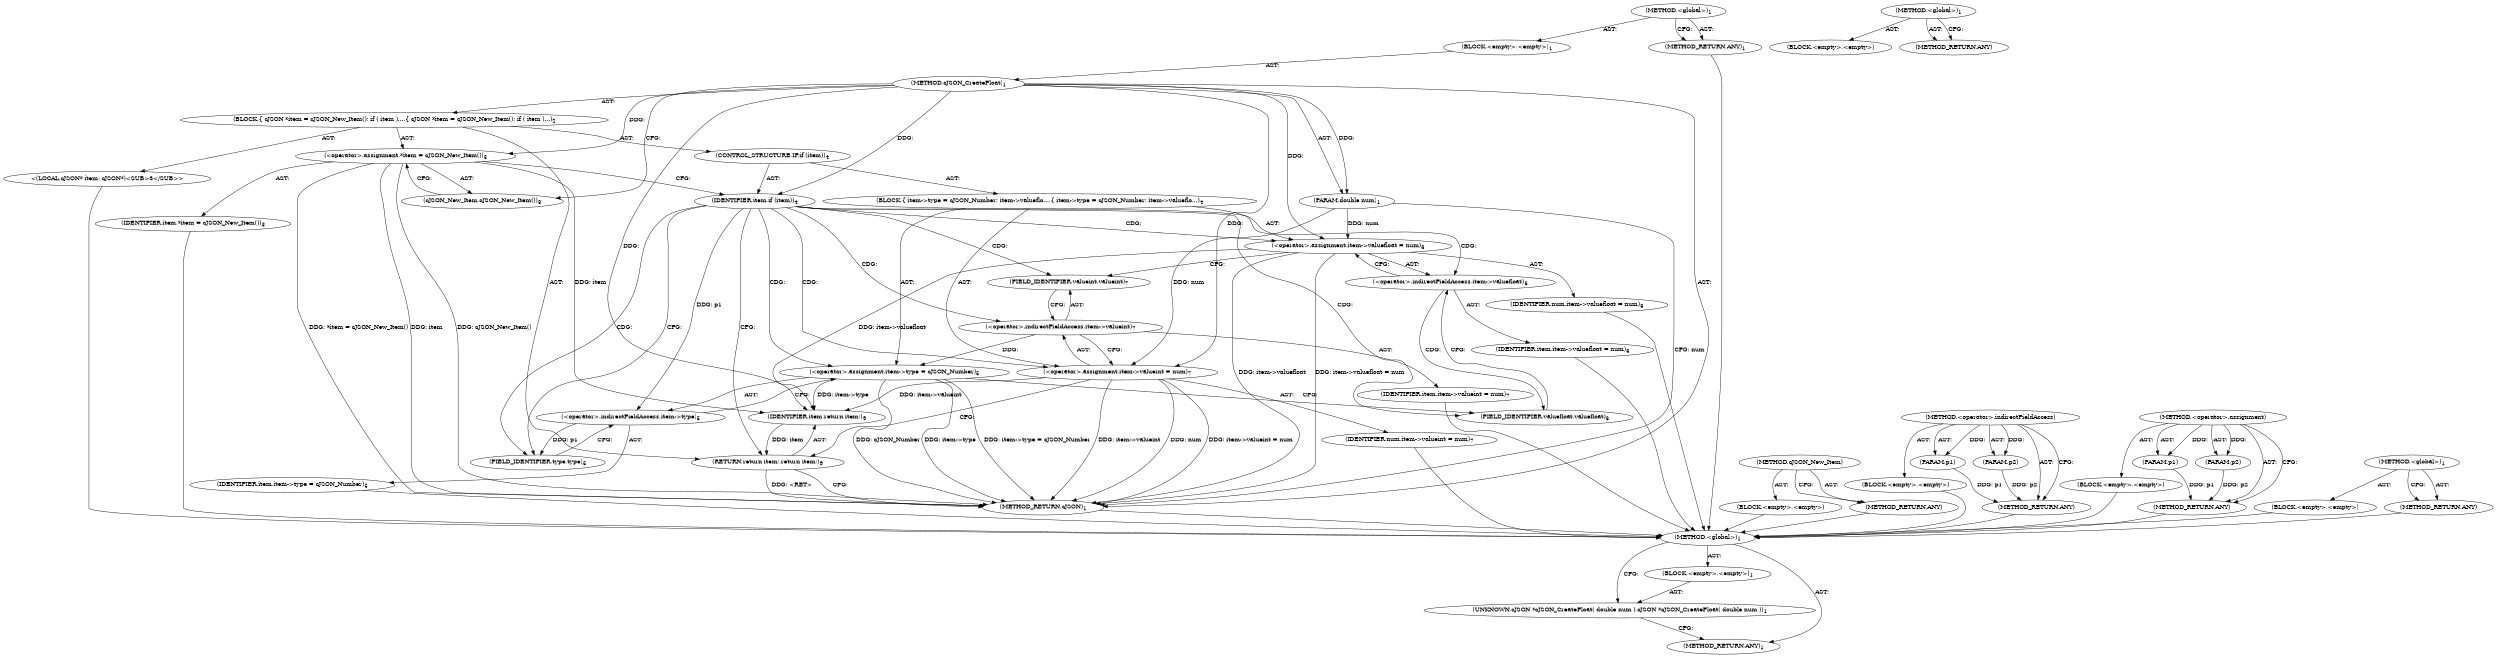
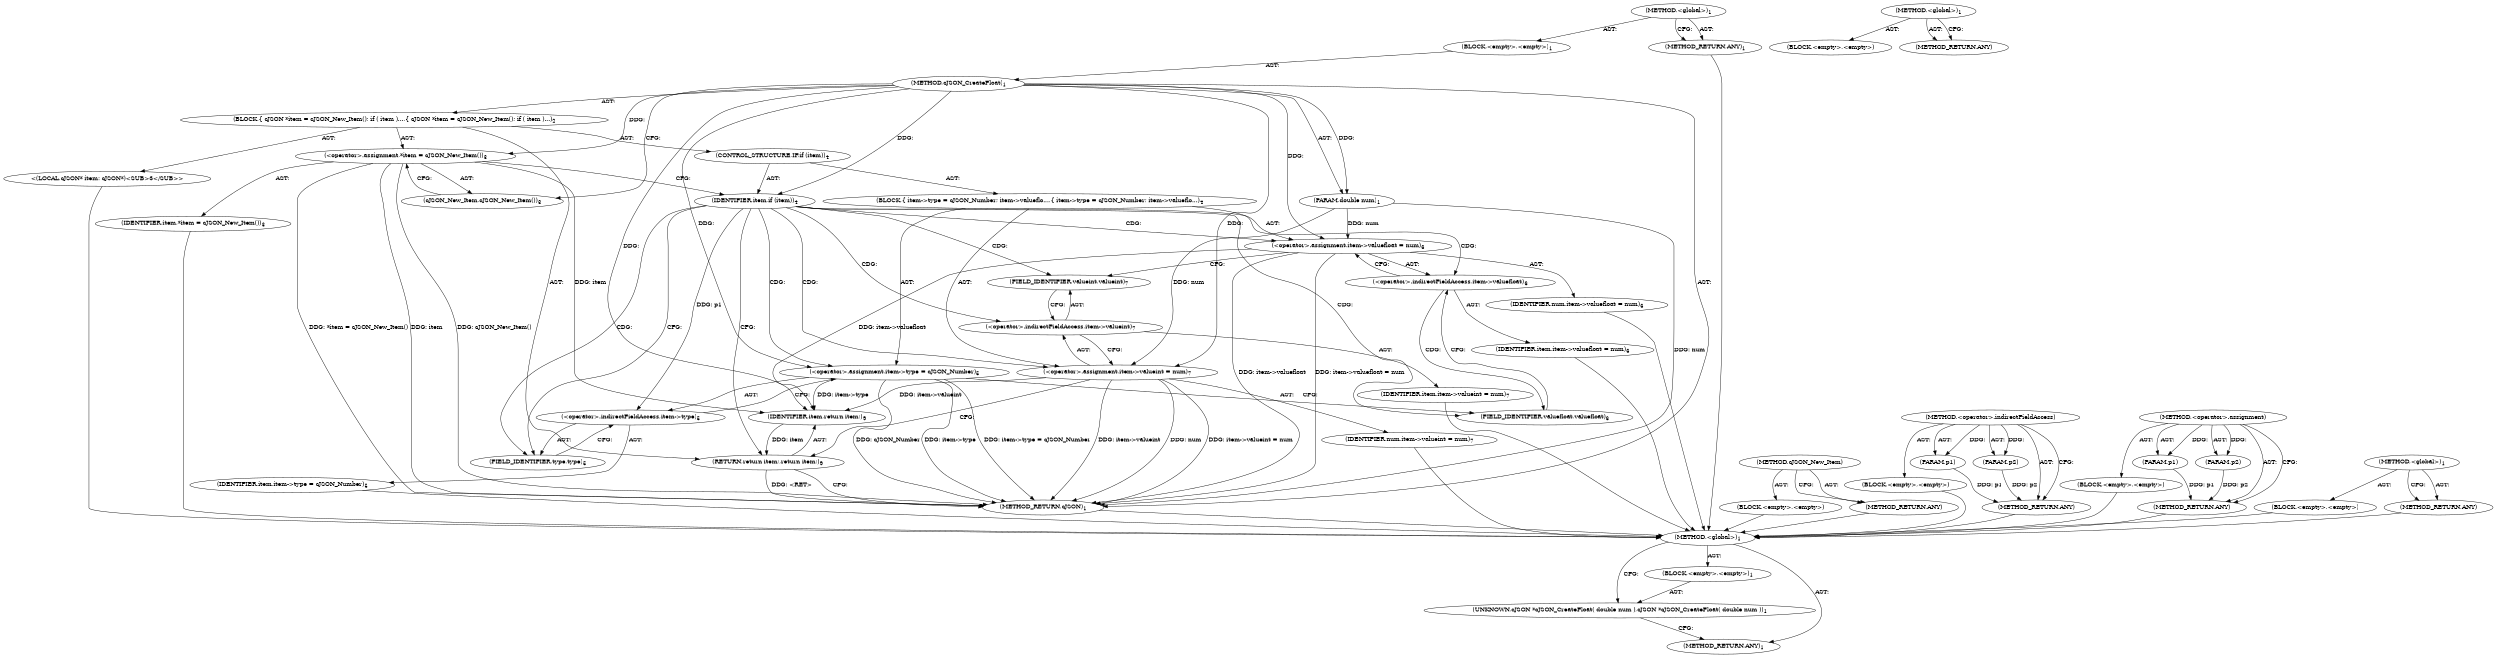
(985, 348) -> (682, 170)
(1690, 350) -> (1690, 350)
(565, 440) -> (565, 440)
